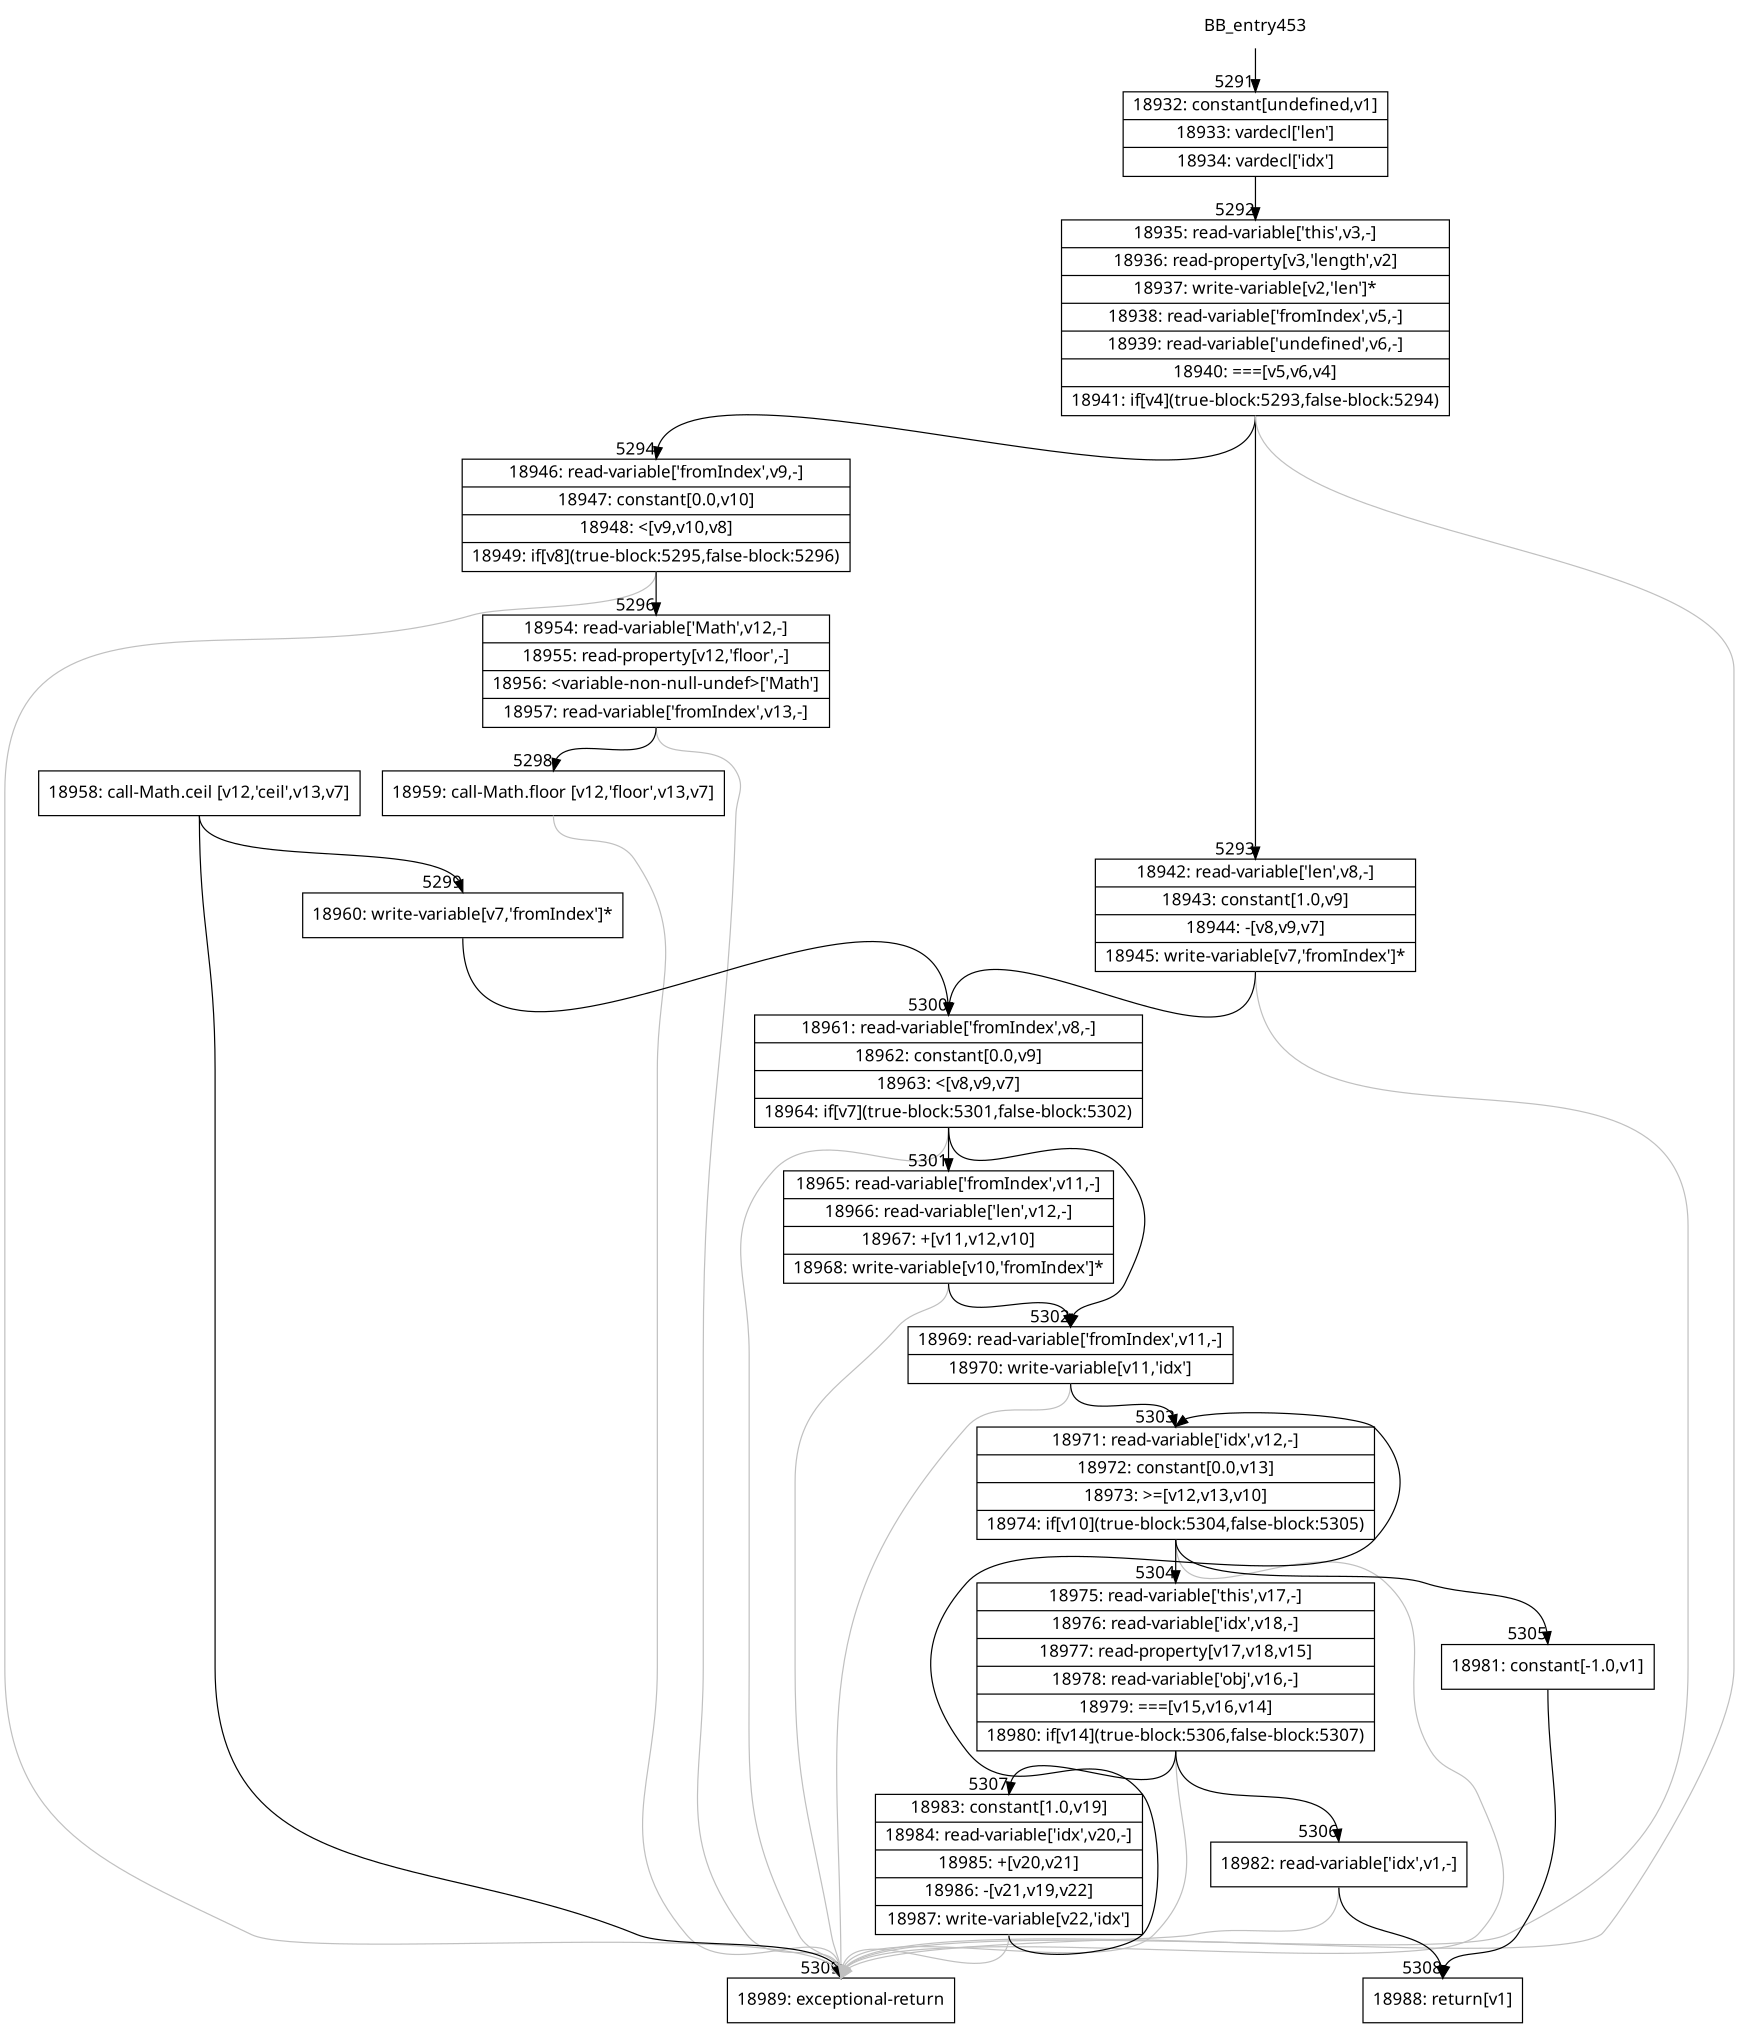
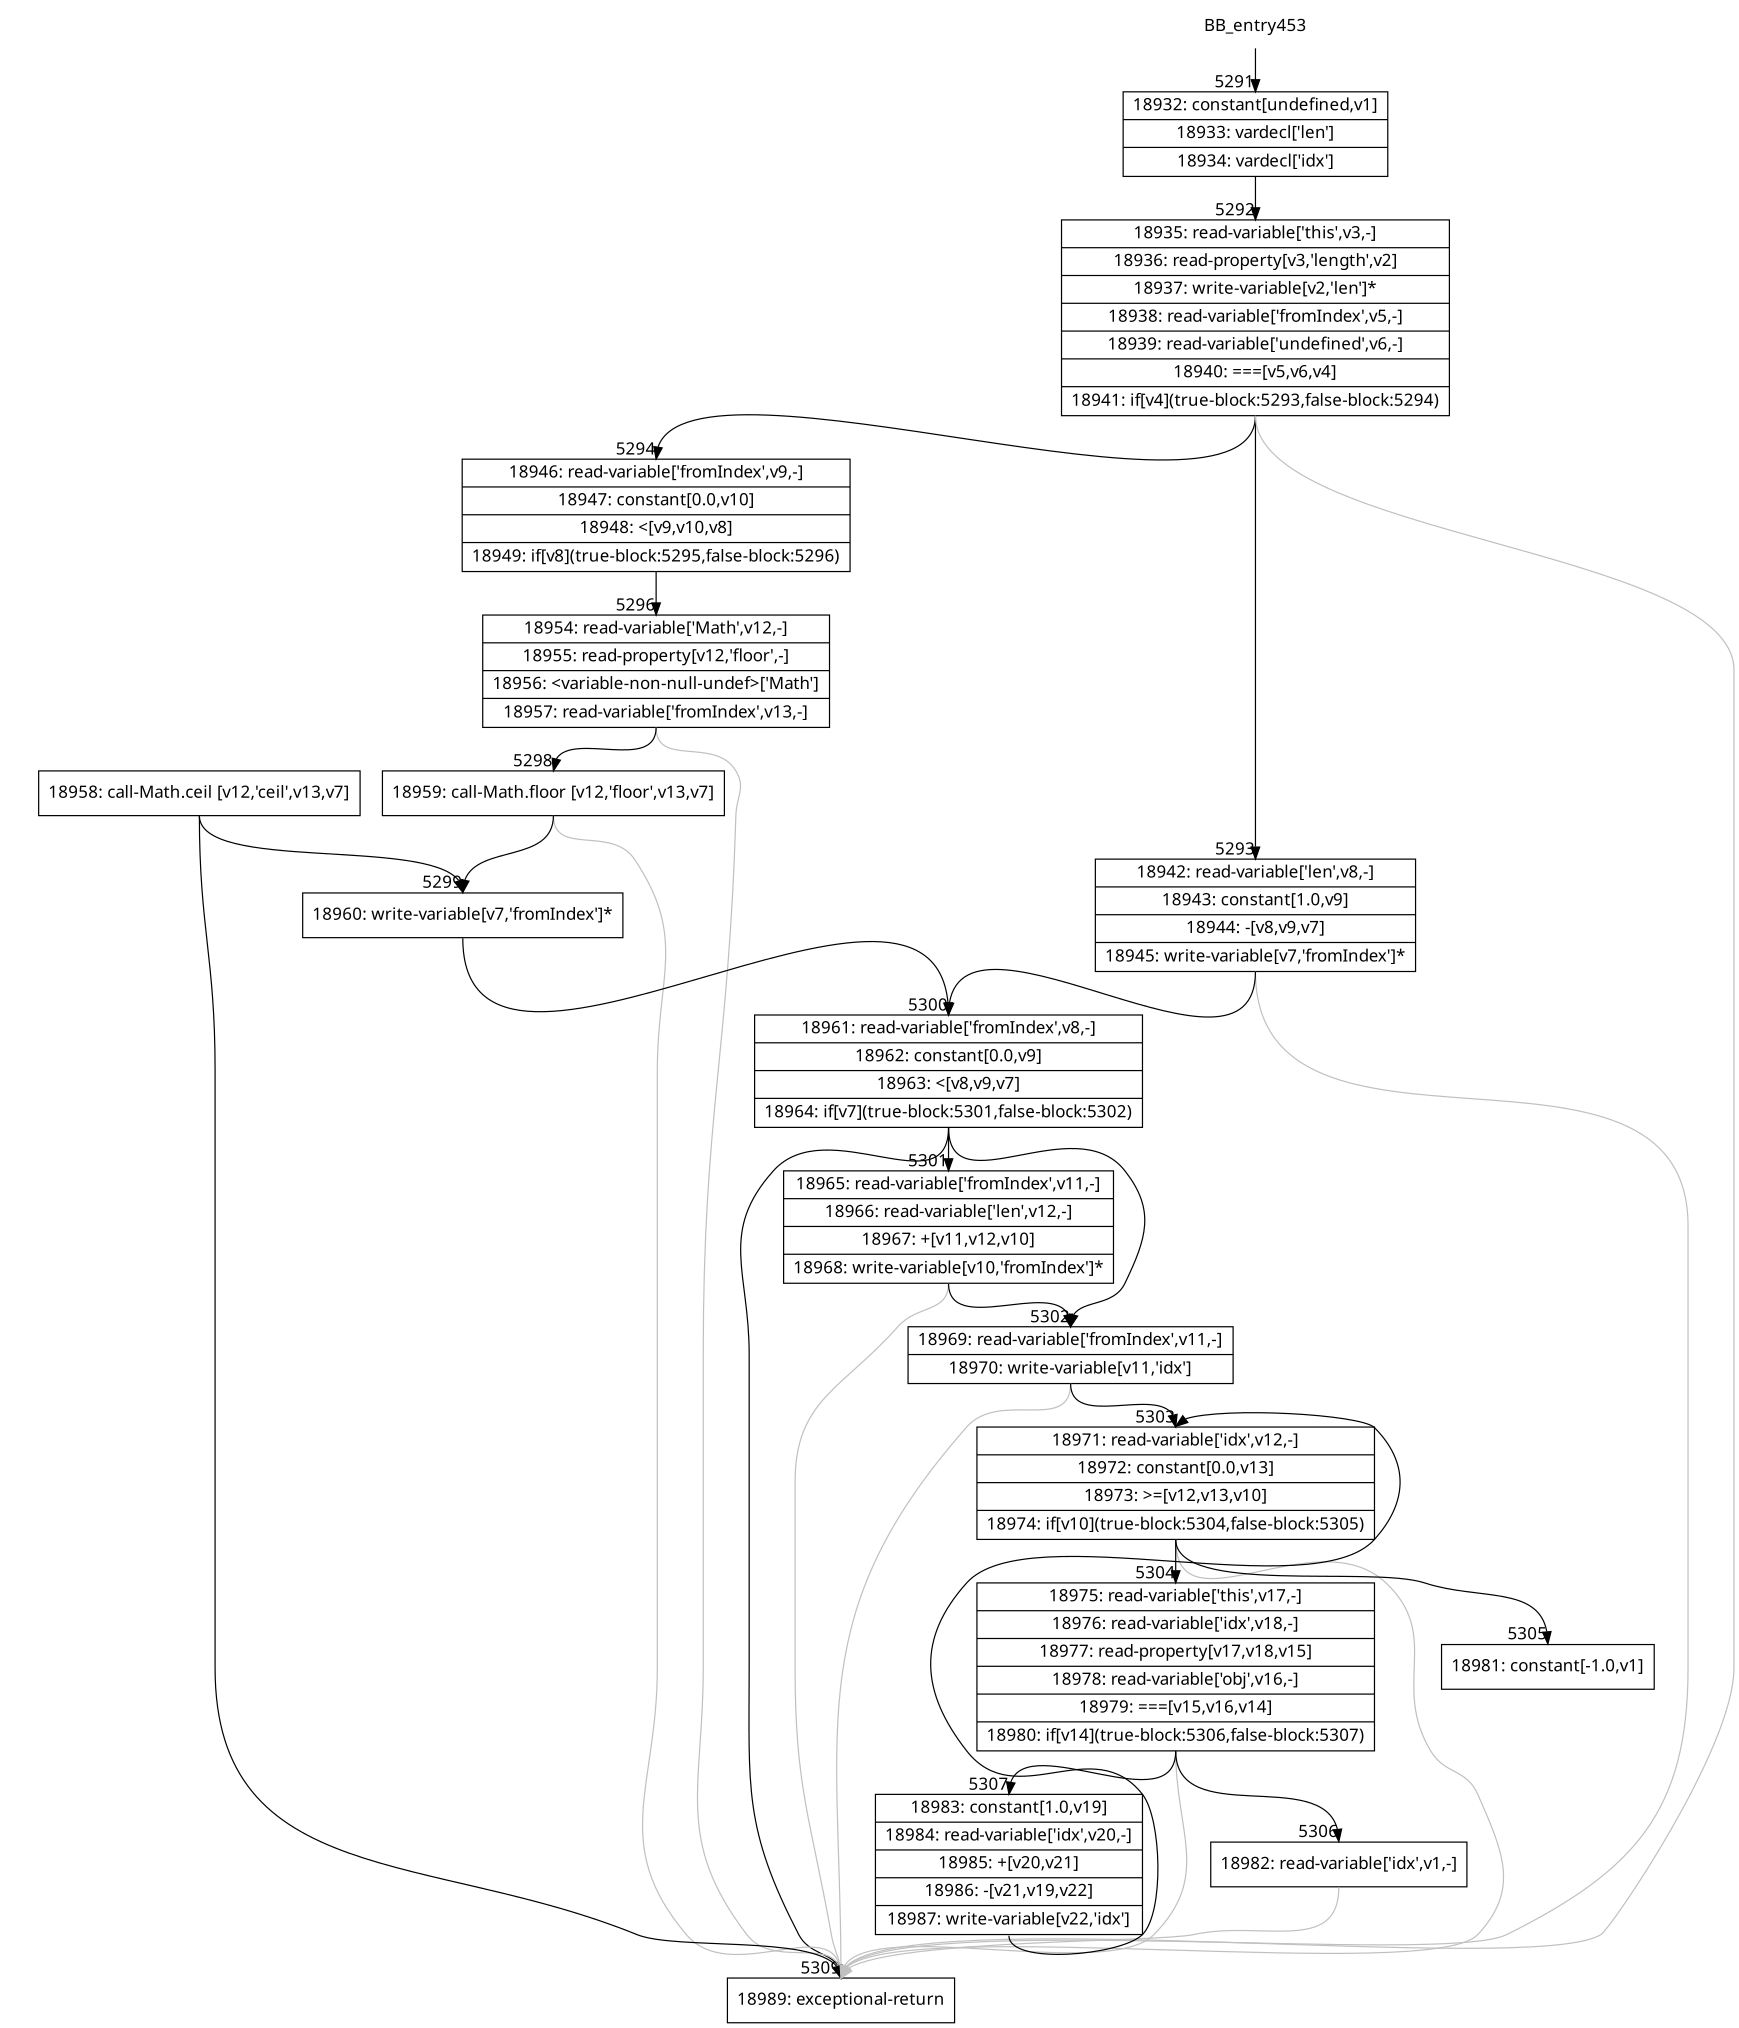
none -> (514, 852)
(5, 1342) -> none
(749, 1477) -> (749, 1477)
(936, 1958) -> none
(1443, 2000) -> none
